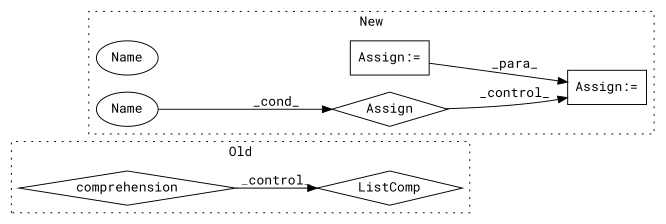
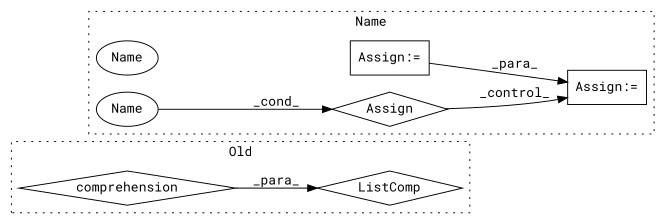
(371, 22) -> (371, 22)
(276, 181) -> (276, 181)
